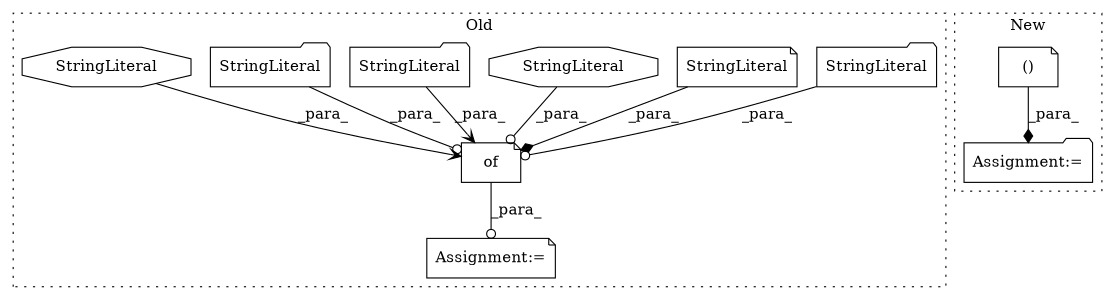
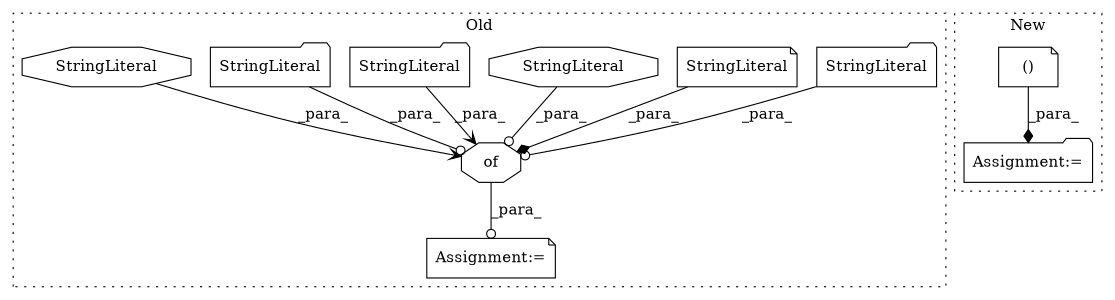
(491, 163) -> (491, 163)
